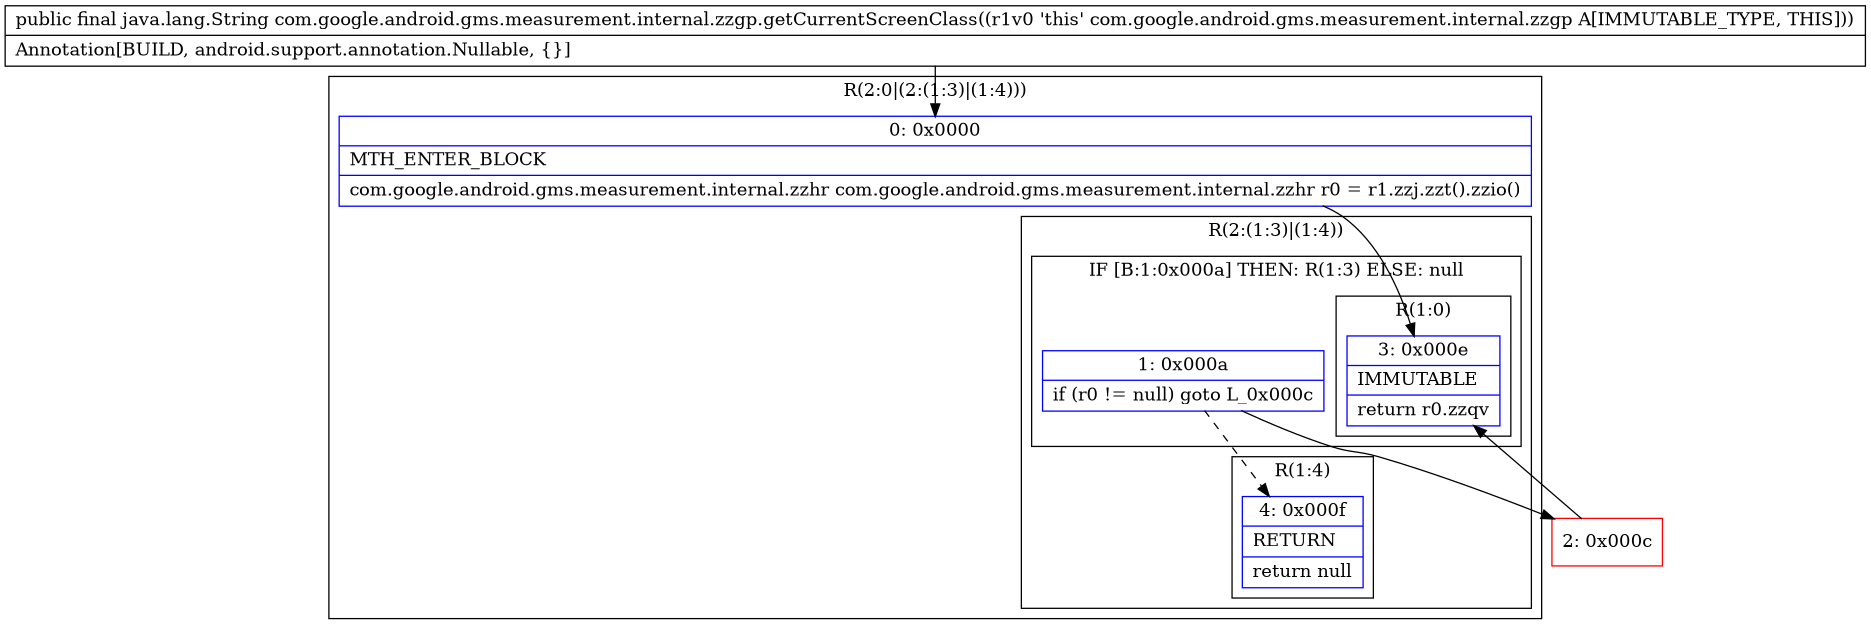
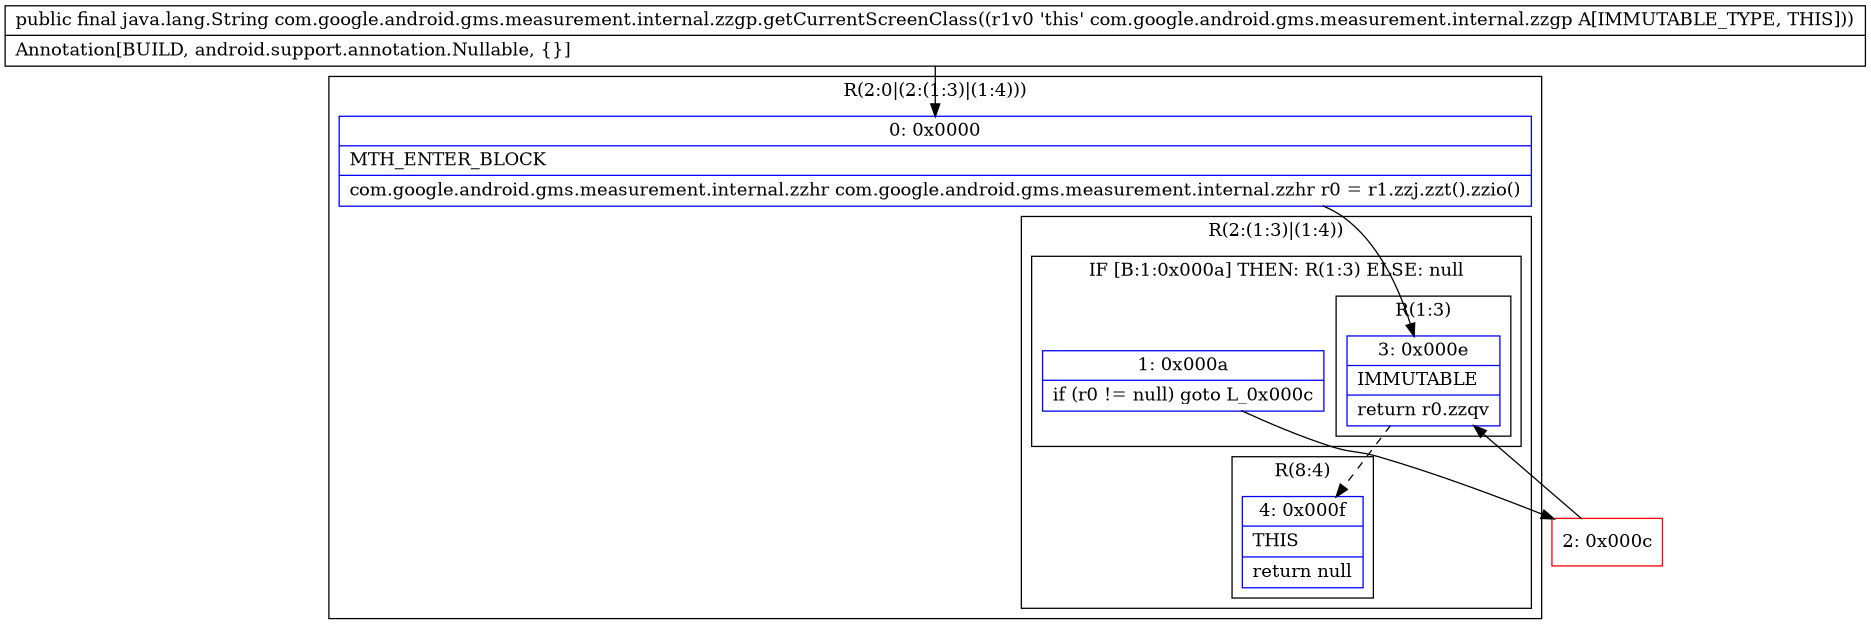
(1423, 311) -> (1423, 311)
(1225, 437) -> (1360, 465)
(1303, 471) -> (1303, 471)
(1294, 541) -> (1276, 541)
